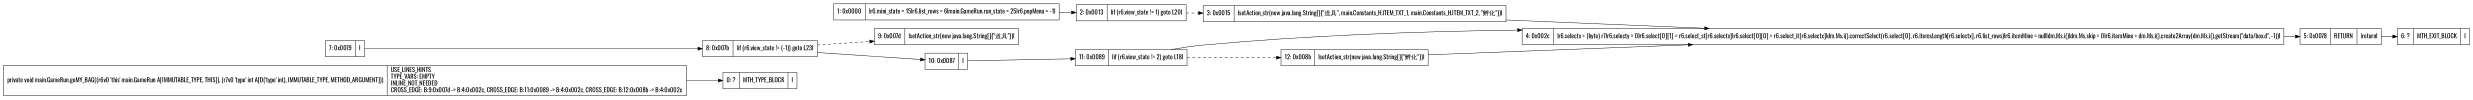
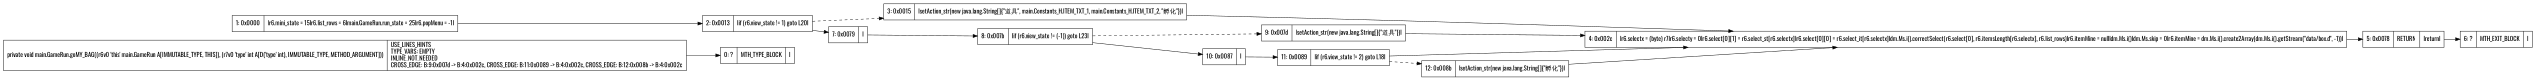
none -> (818, 31)
none -> (1493, 35)
